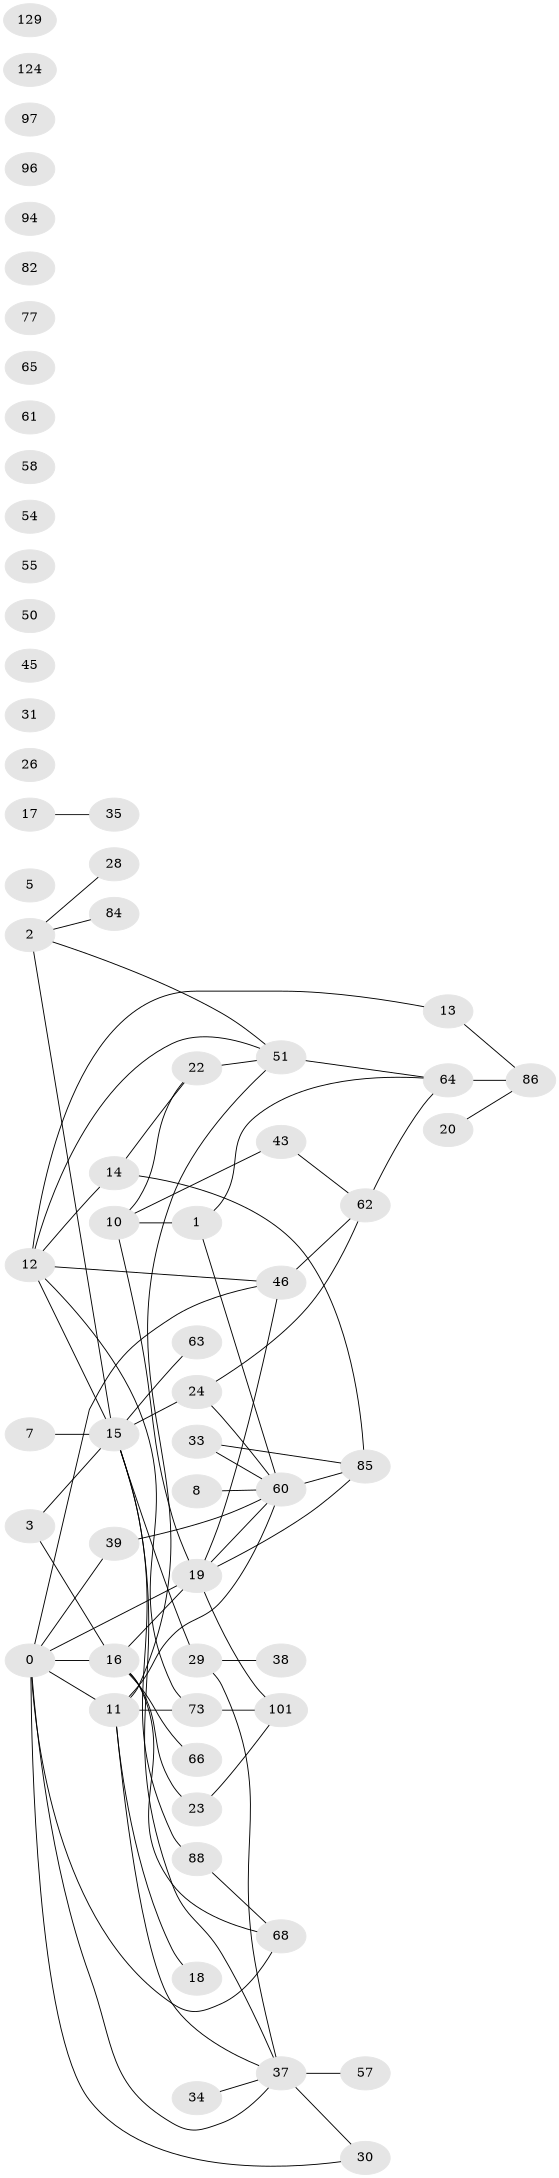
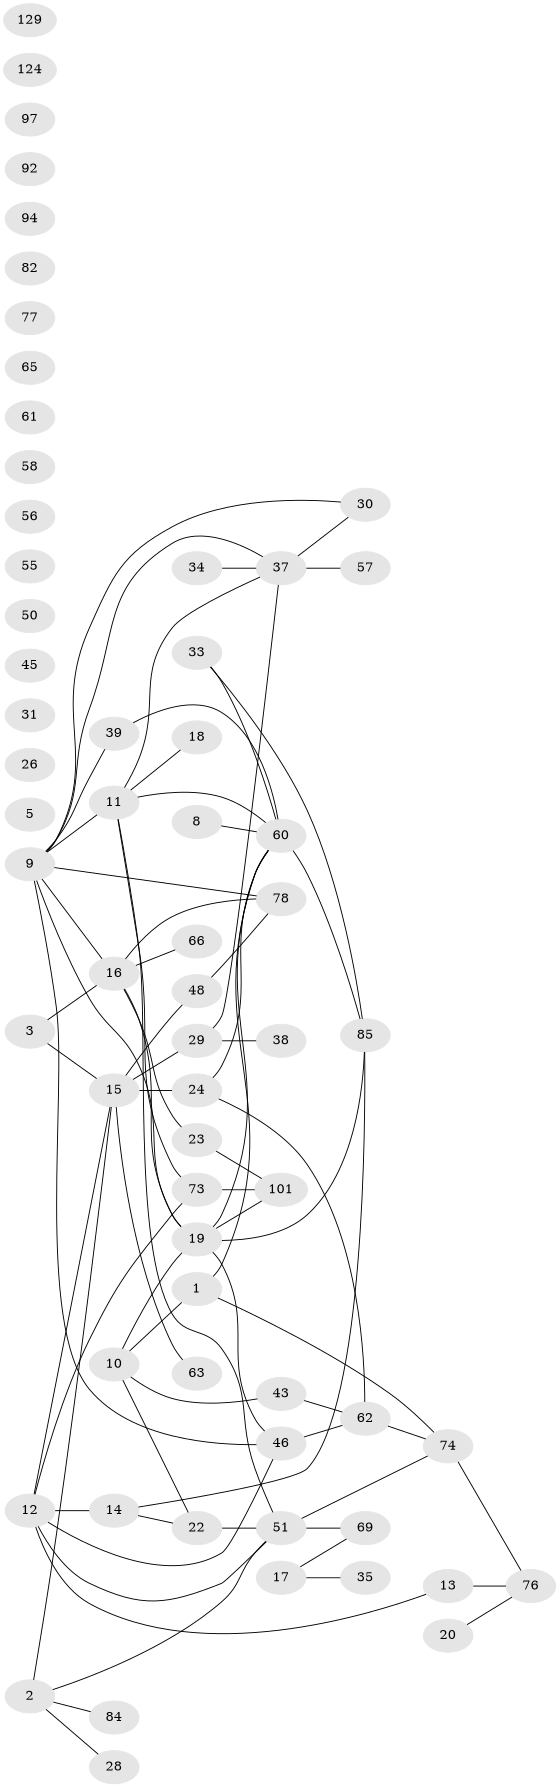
(30, 169) -> (30, 169)
(30, 517) -> (30, 517)
(448, 1080) -> (448, 1446)
(531, 1080) -> (531, 1586)
(30, 1434) -> none
none -> (365, 1528)
(30, 1661) -> (30, 864)
(156, 1832) -> none
(197, 1859) -> (197, 991)
(281, 1936) -> (281, 899)
